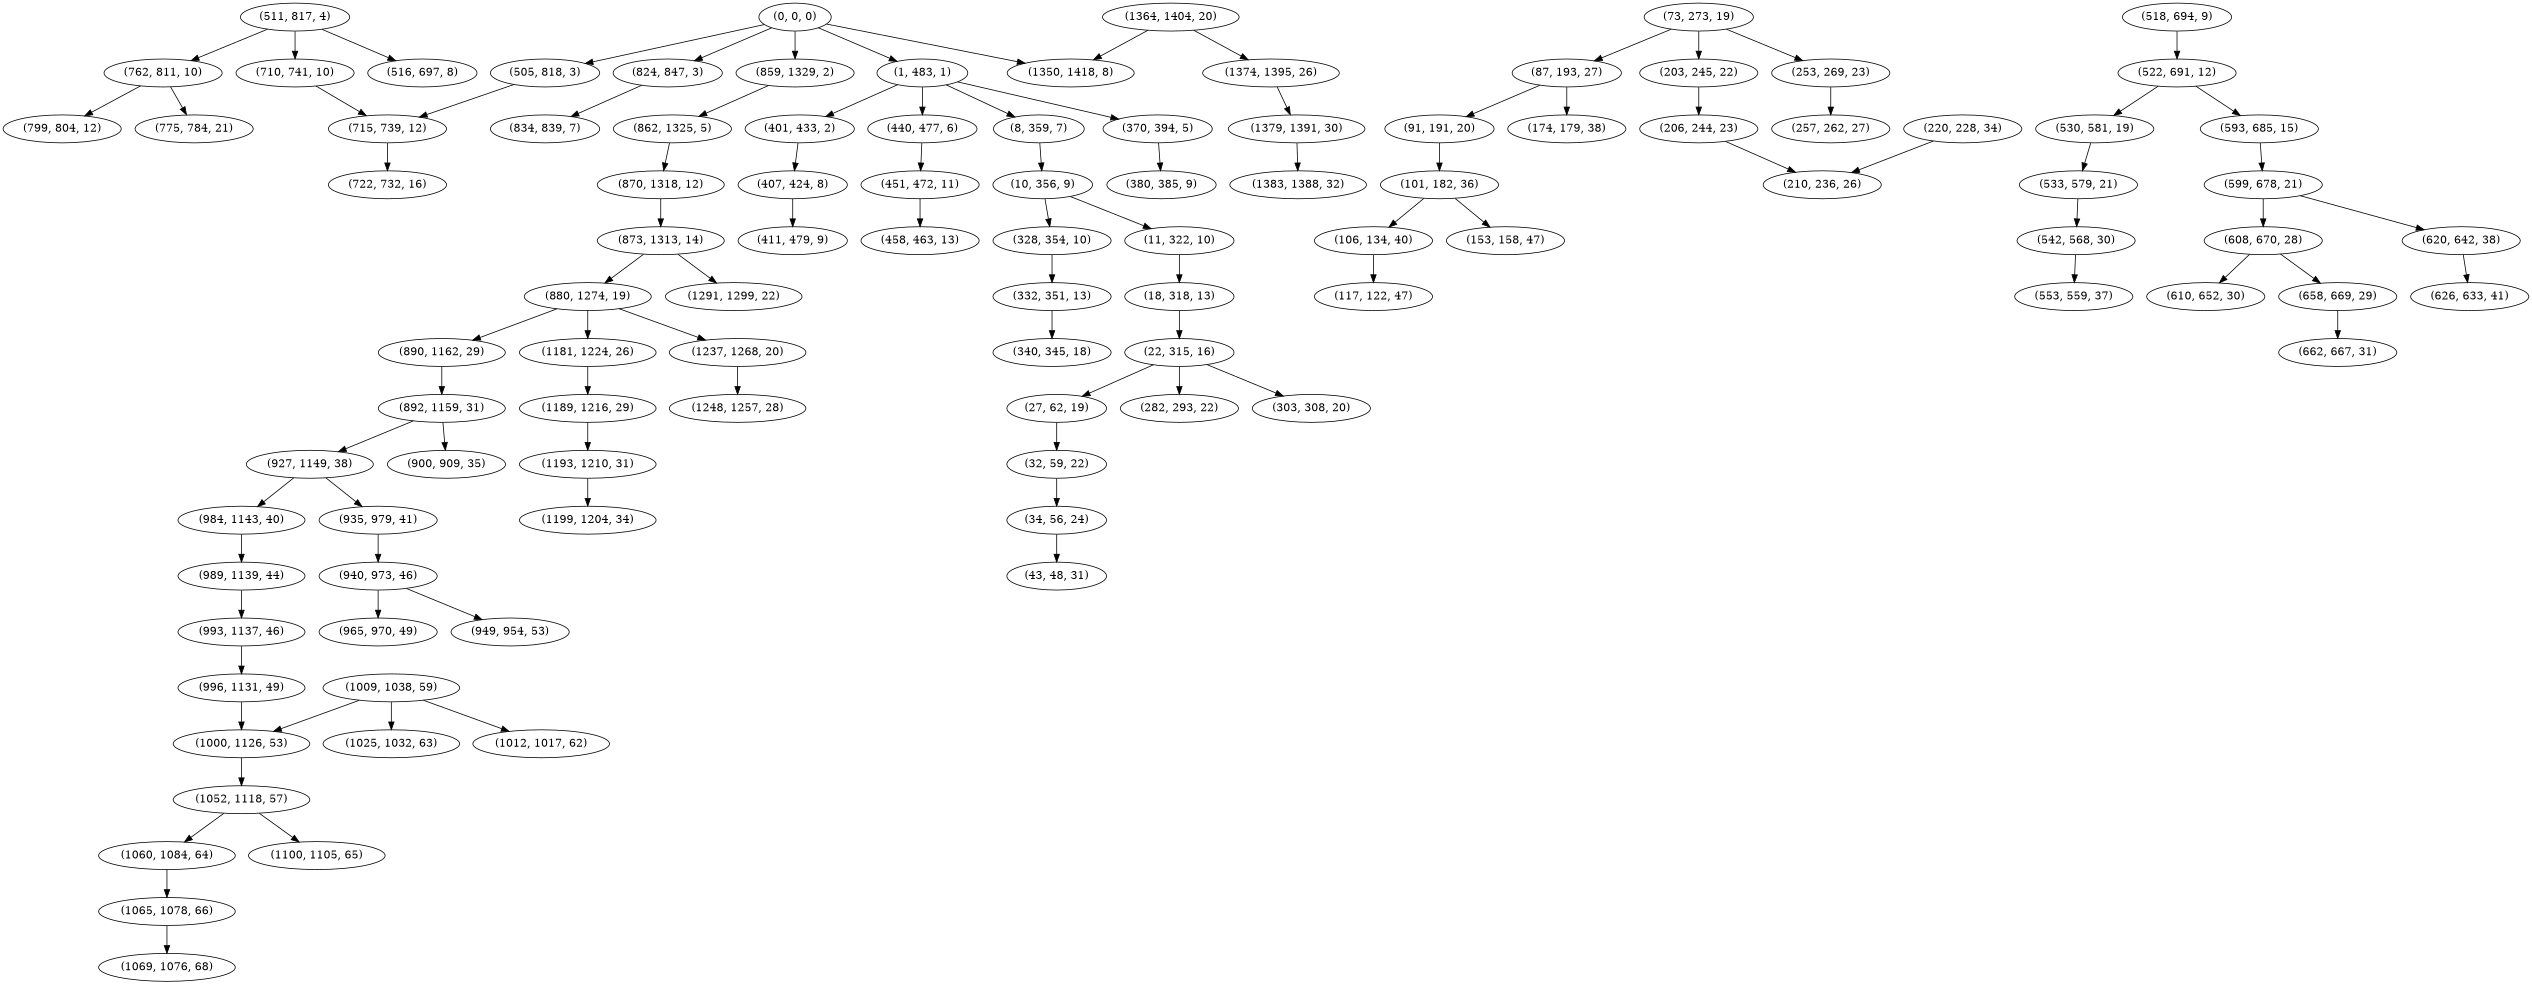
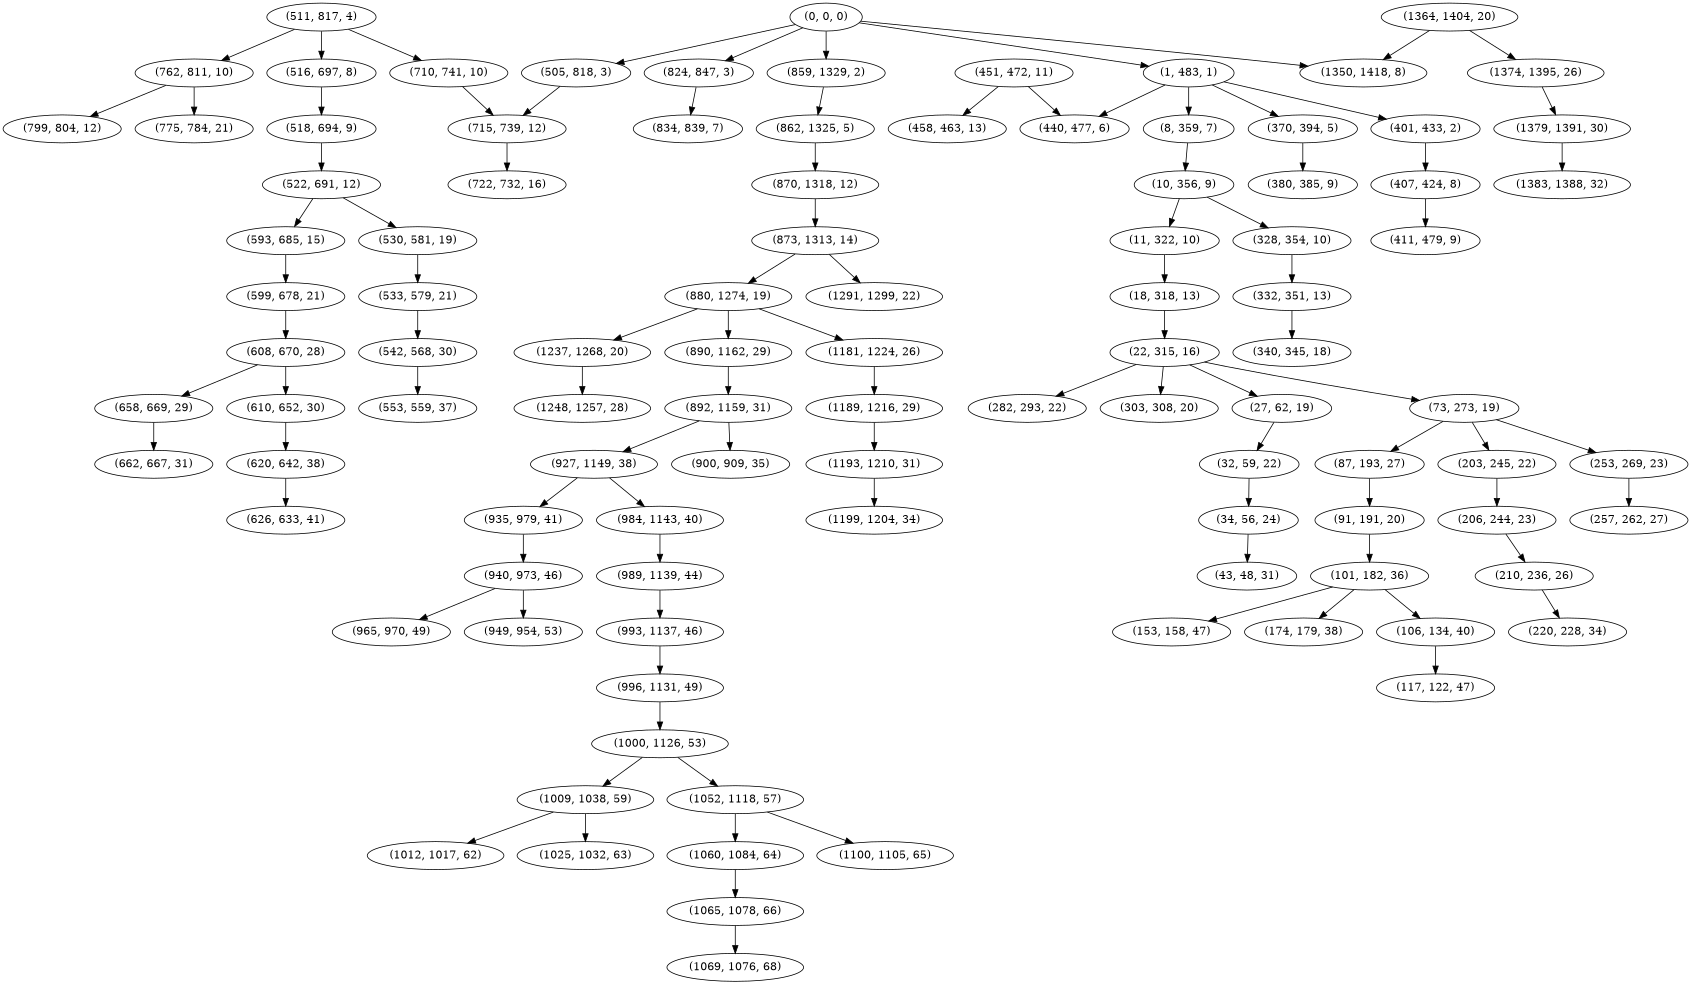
none -> (321, 97)
(1567, 97) -> (1340, 602)
(921, 153) -> (1041, 98)
(1896, 155) -> (1549, 601)
(2358, 212) -> (286, 433)
none -> (1308, 382)
(320, 715) -> (626, 769)
